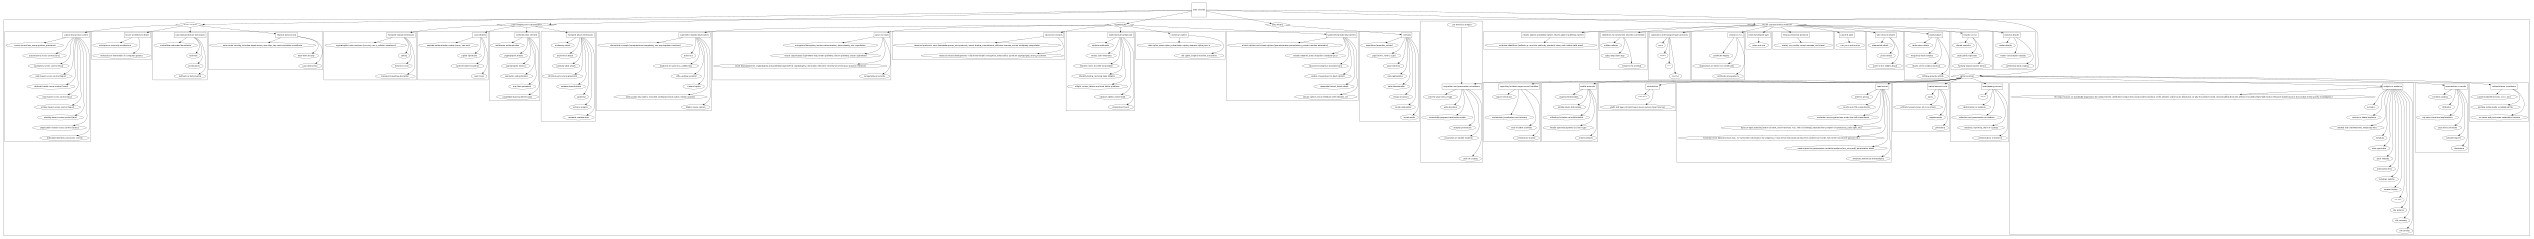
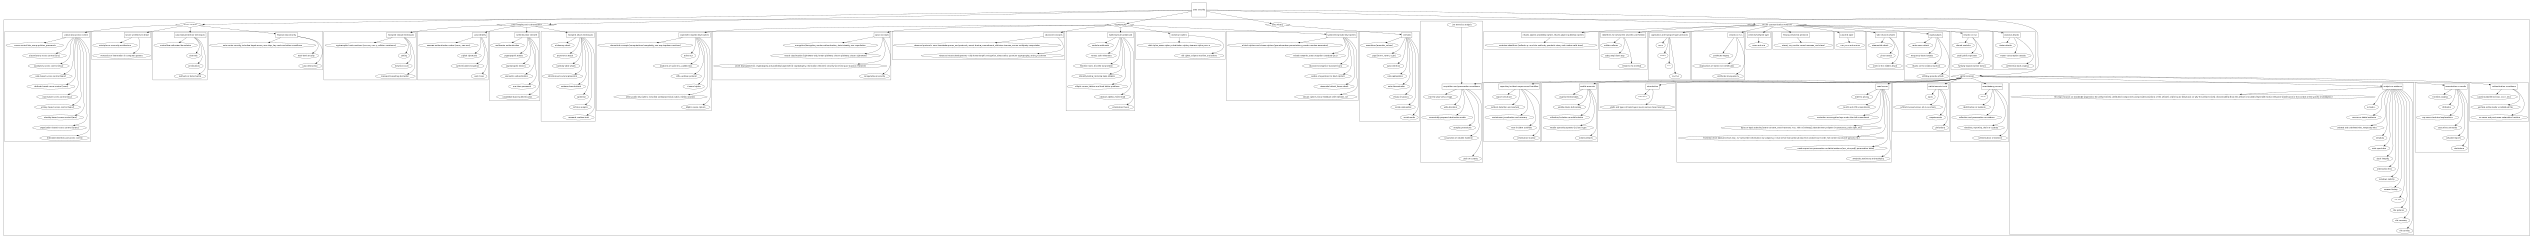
none -> (1505, 107)
